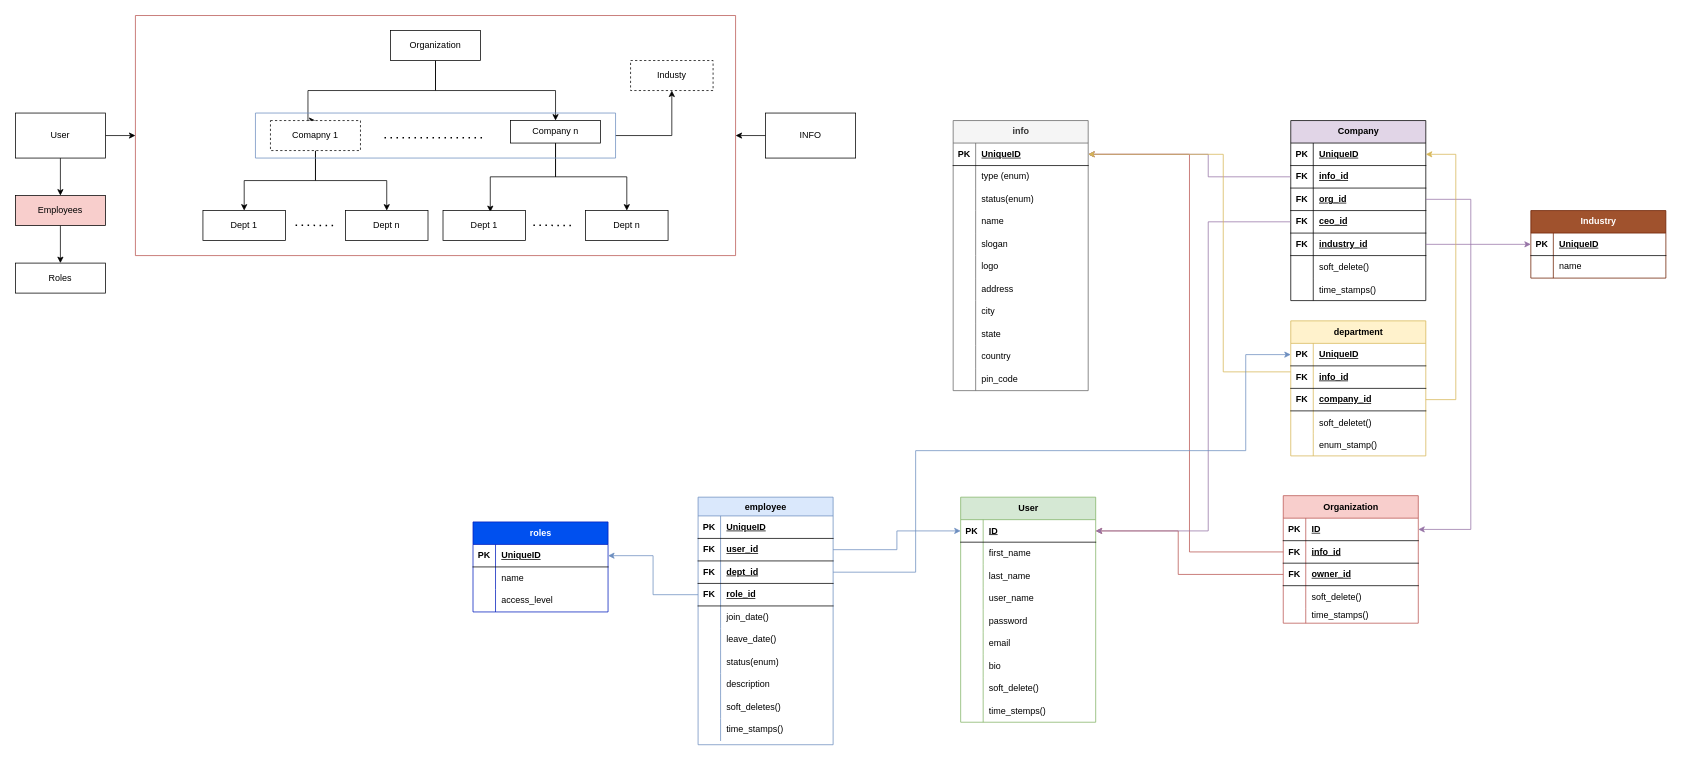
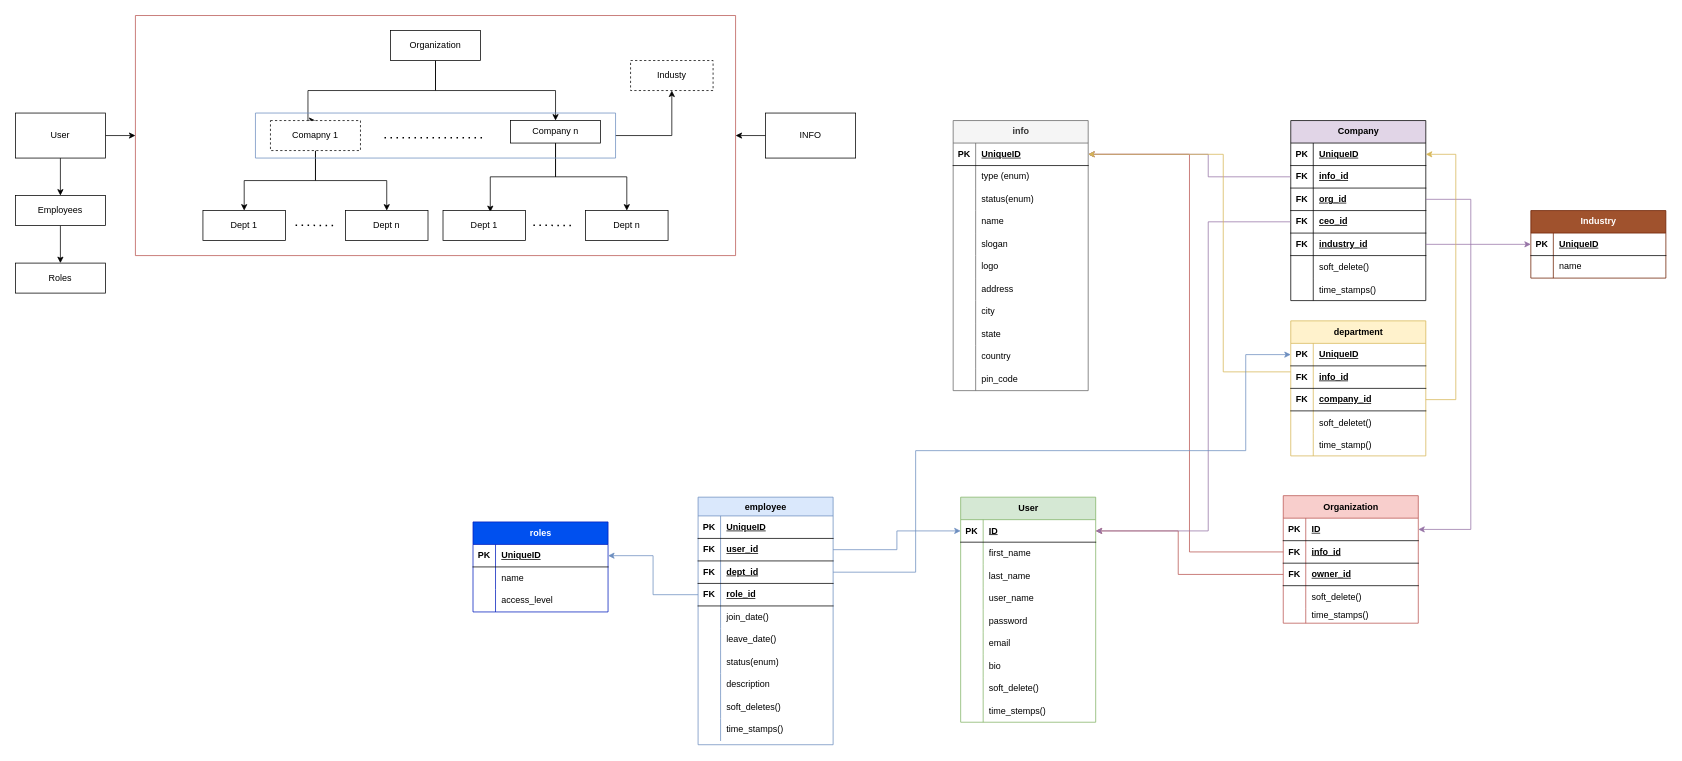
(60, 210) -> (60, 210)
(1349, 445) -> (1348, 445)
